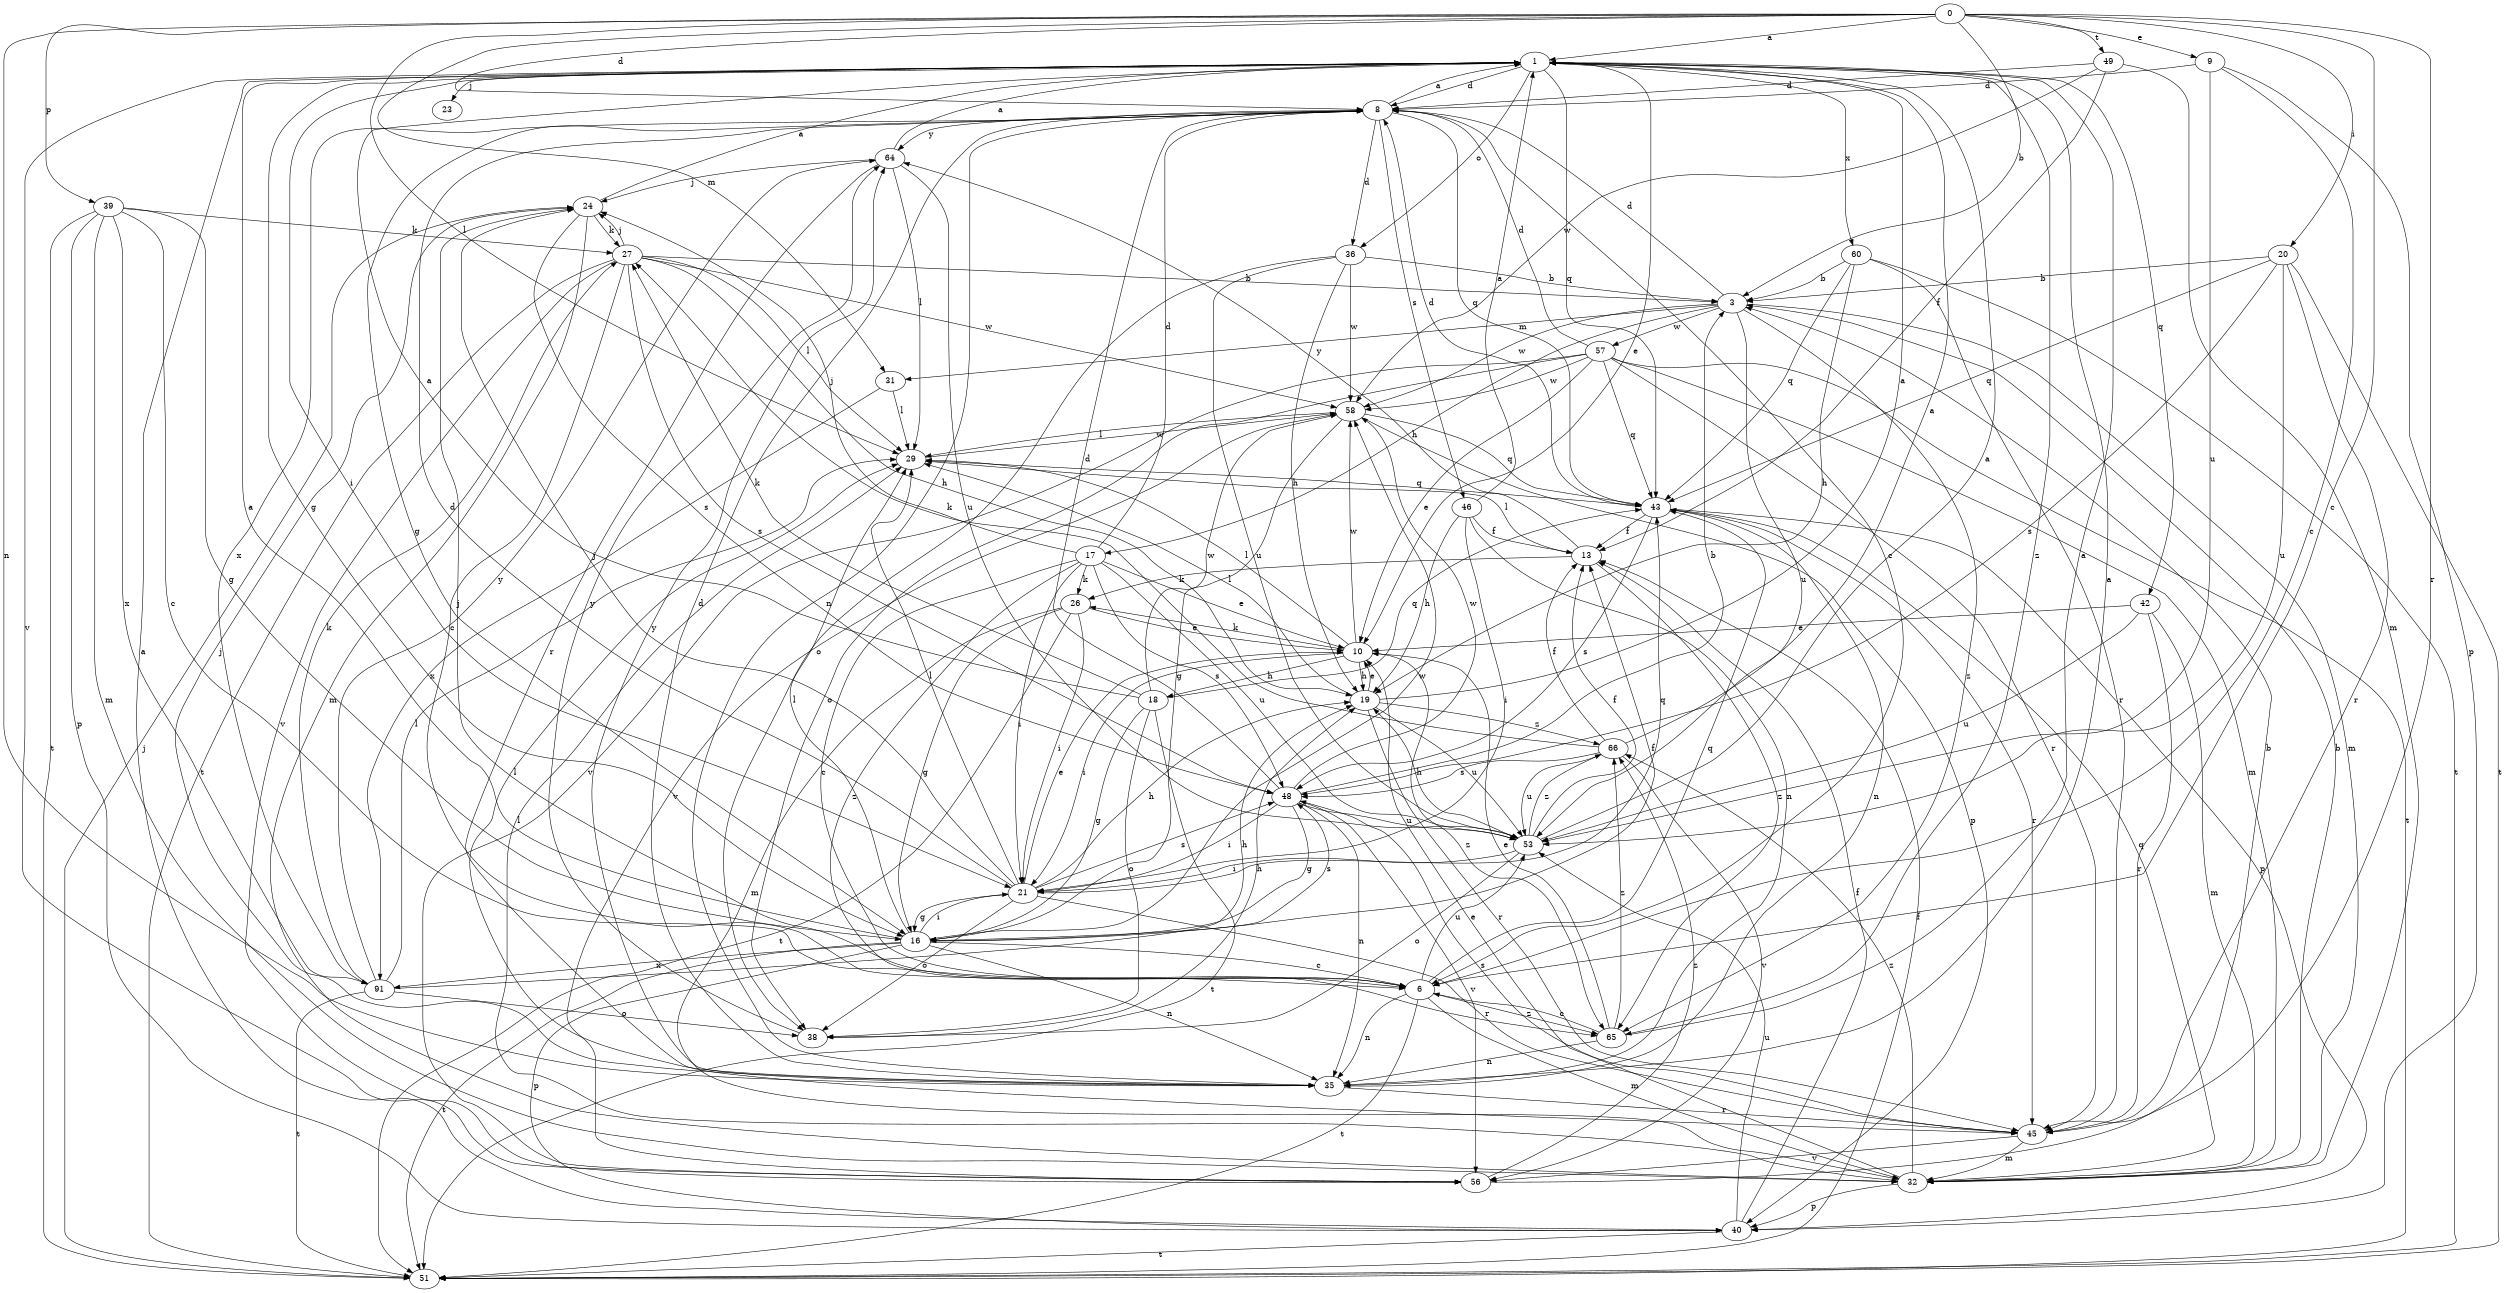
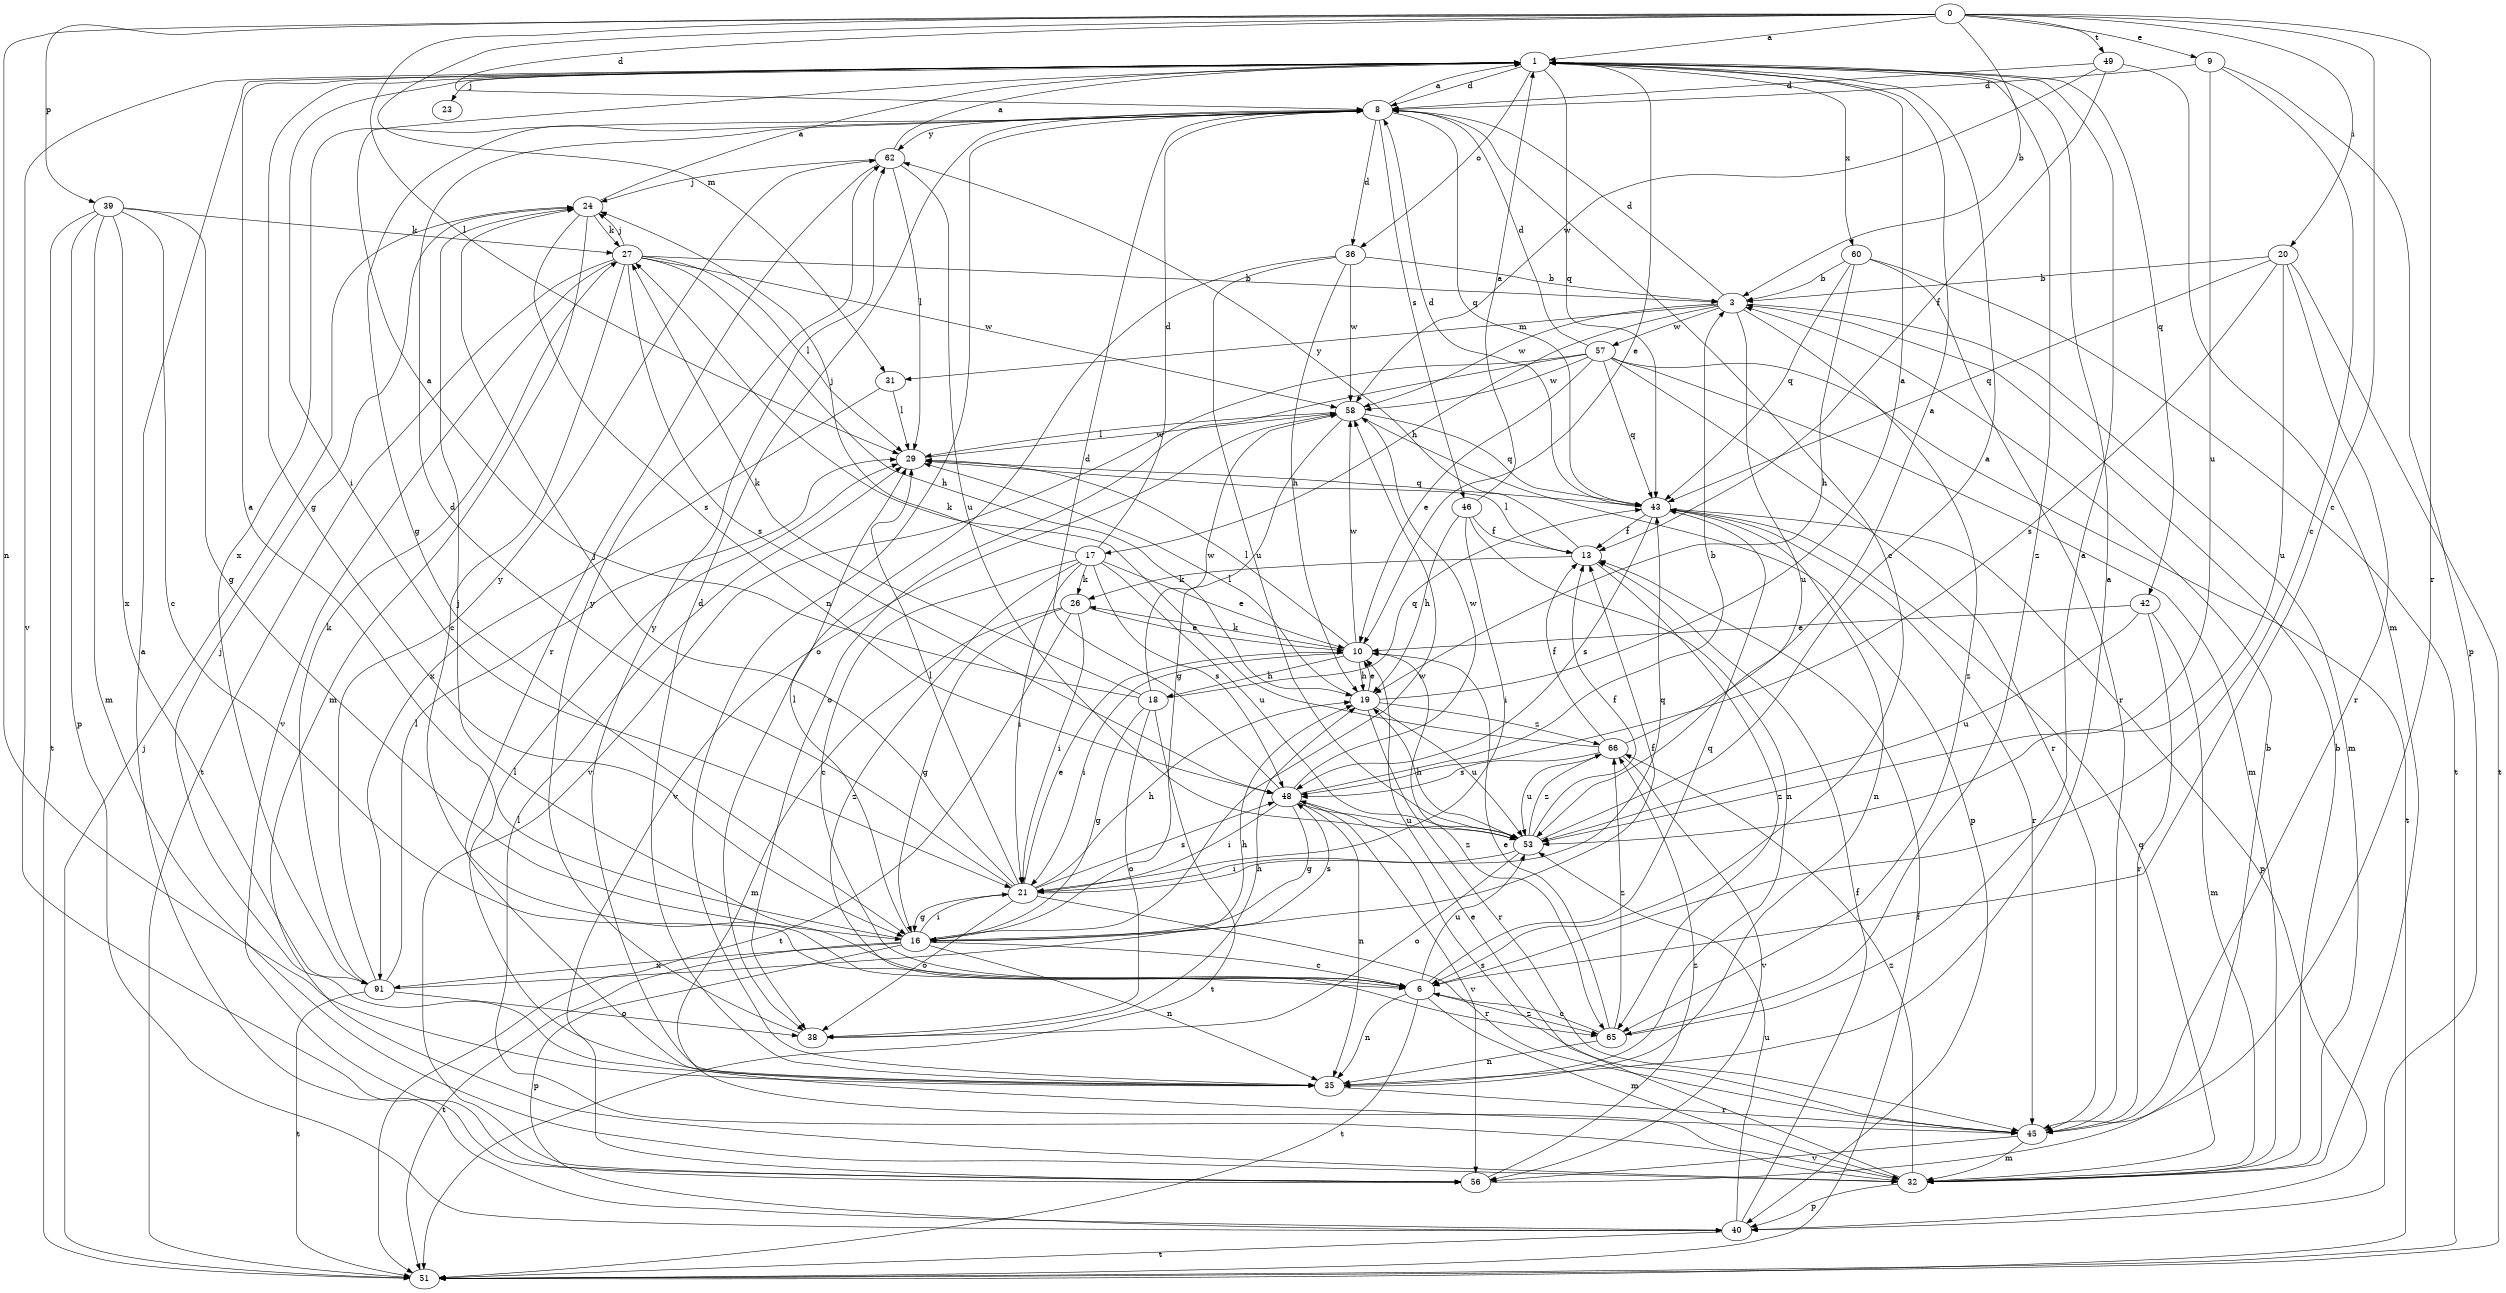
(890, 158) -> (890, 158)
